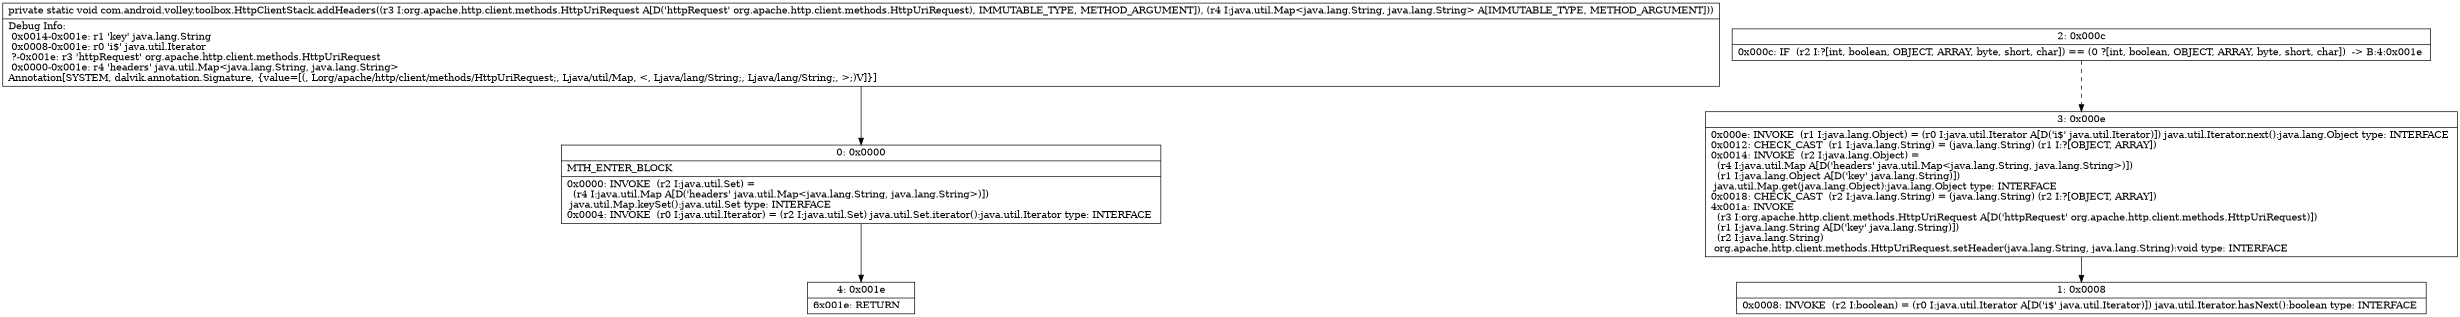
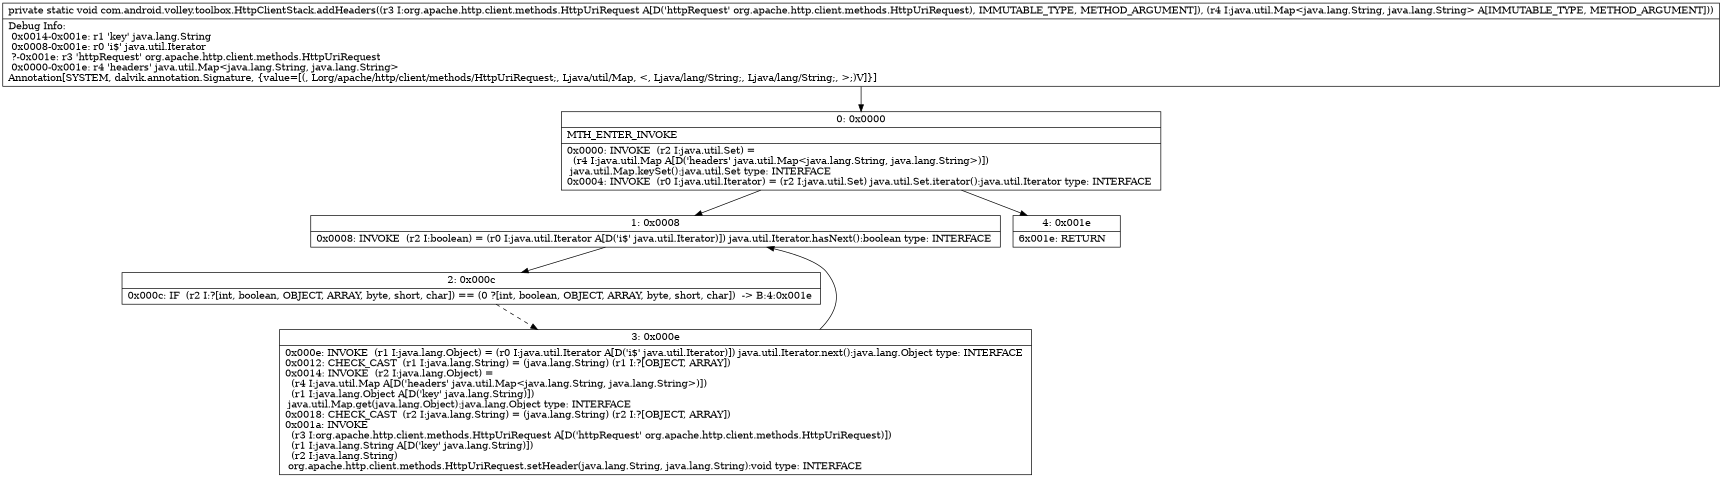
(620, 168) -> (622, 135)
none -> (731, 202)
(1756, 207) -> (330, 425)
none -> (567, 259)
